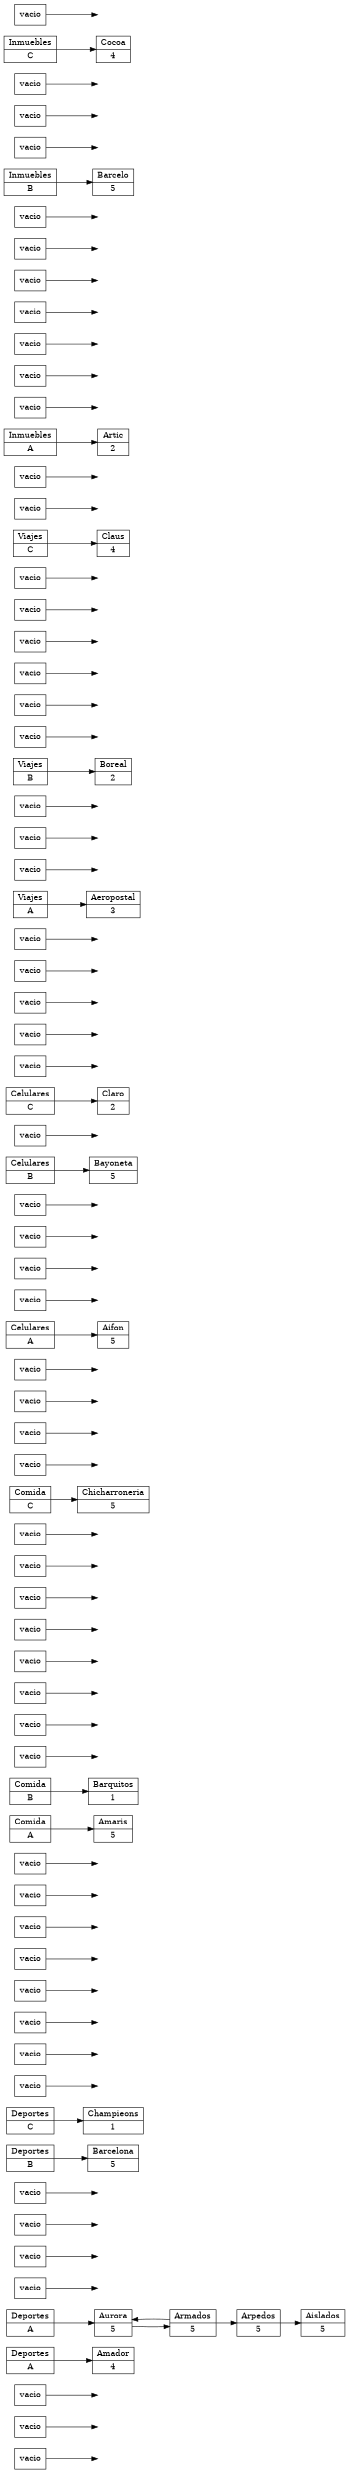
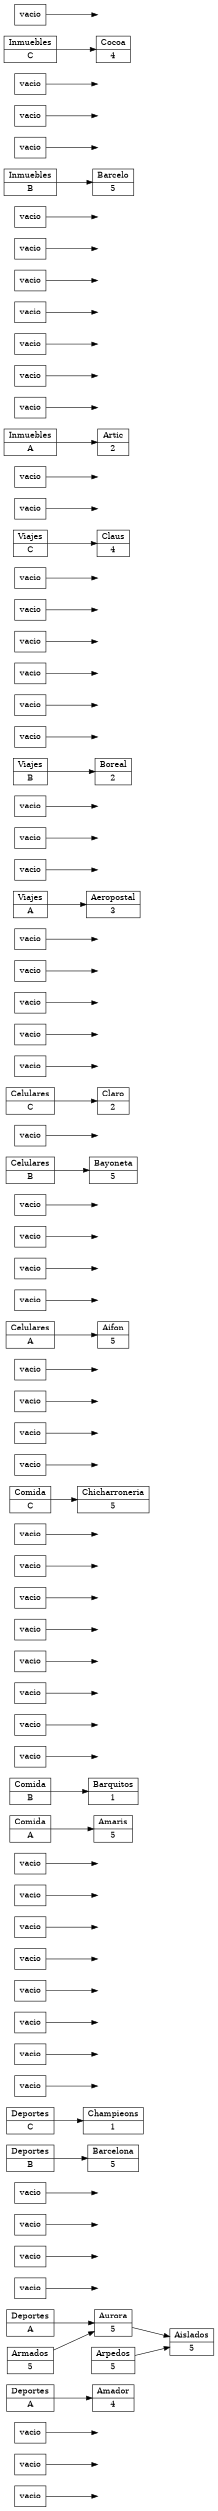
(224, 2323) -> none
(148, 2327) -> (148, 2331)
